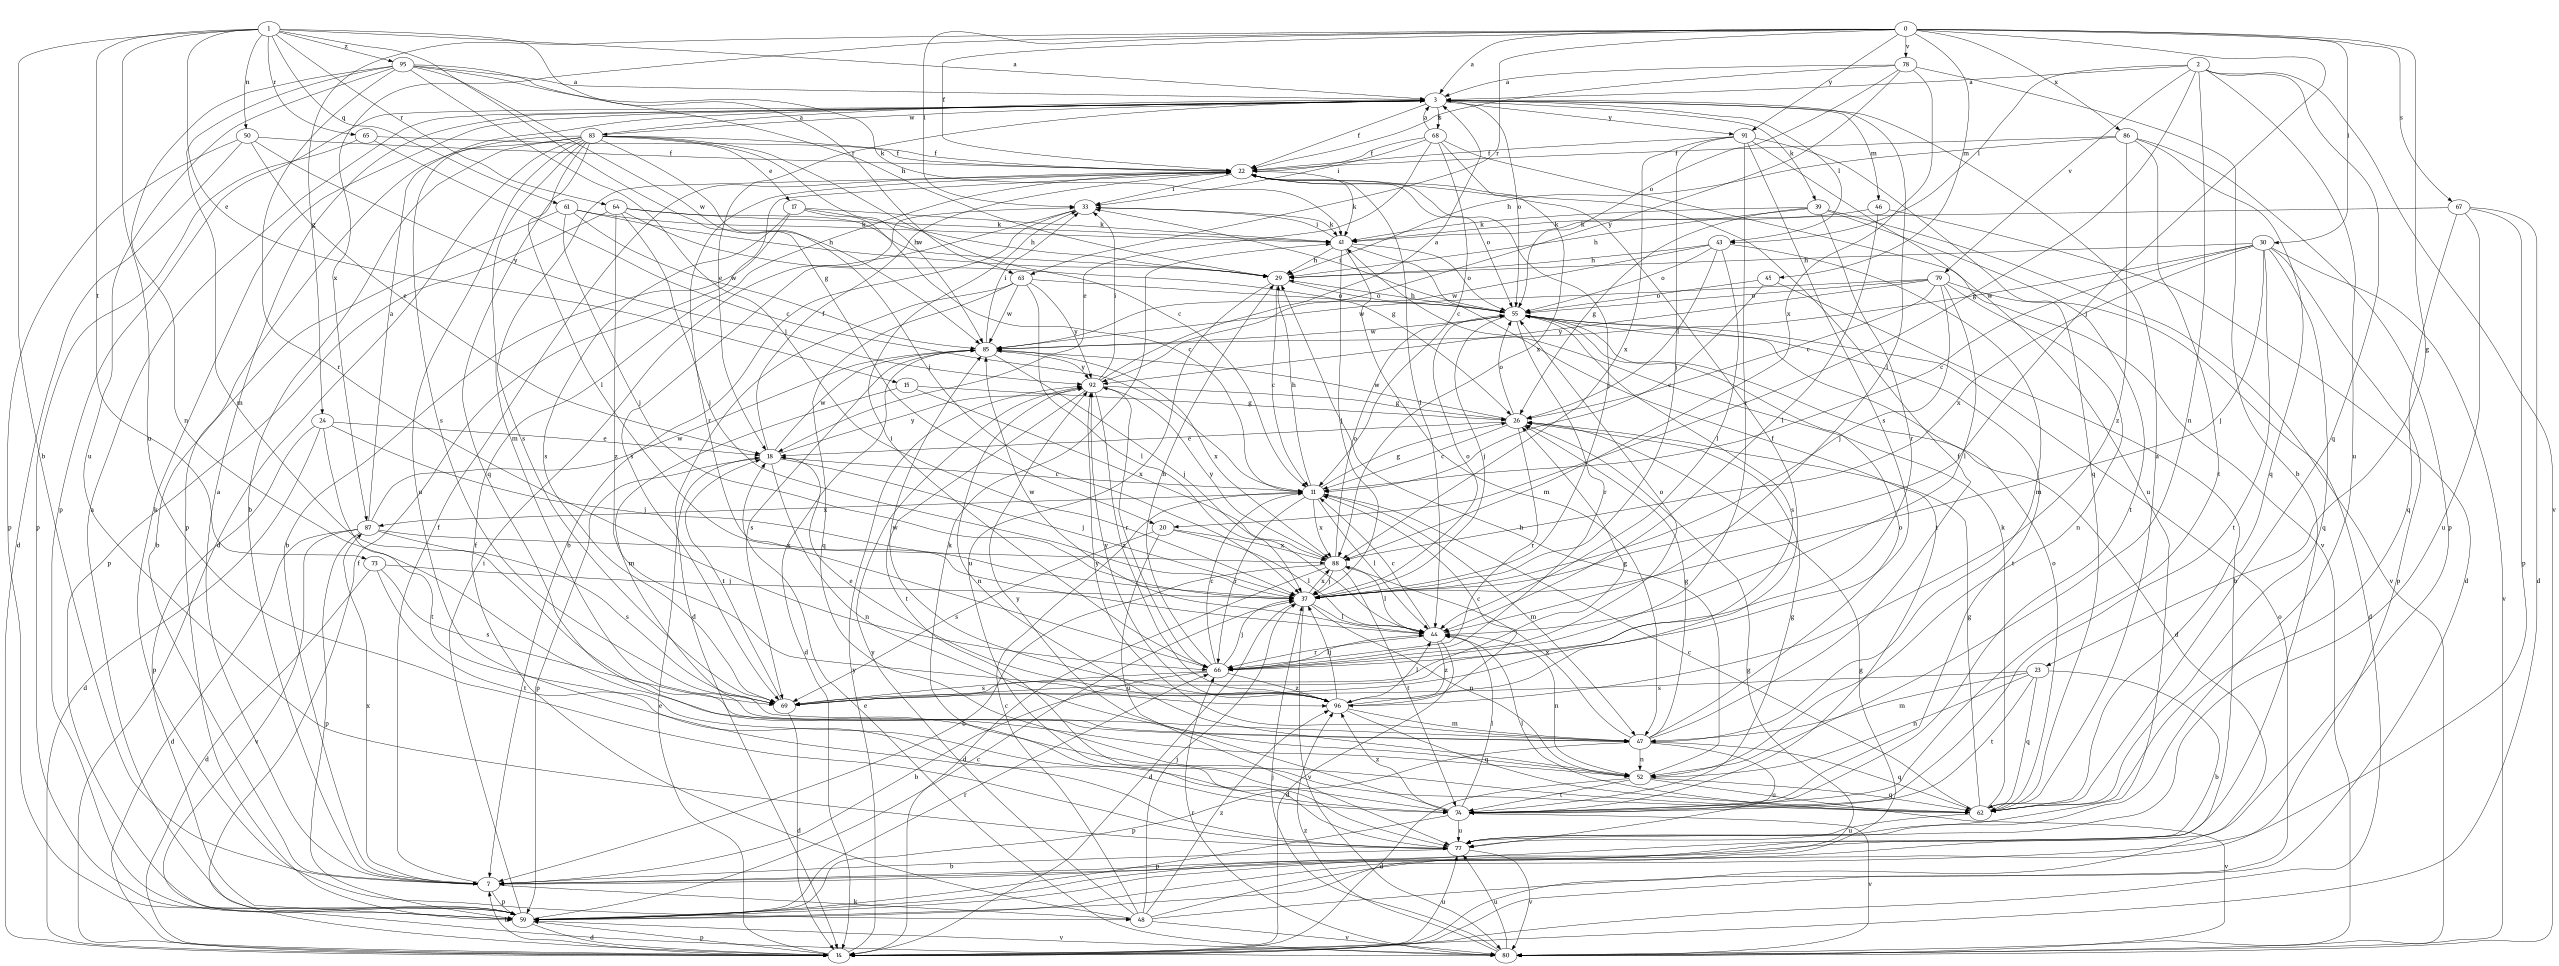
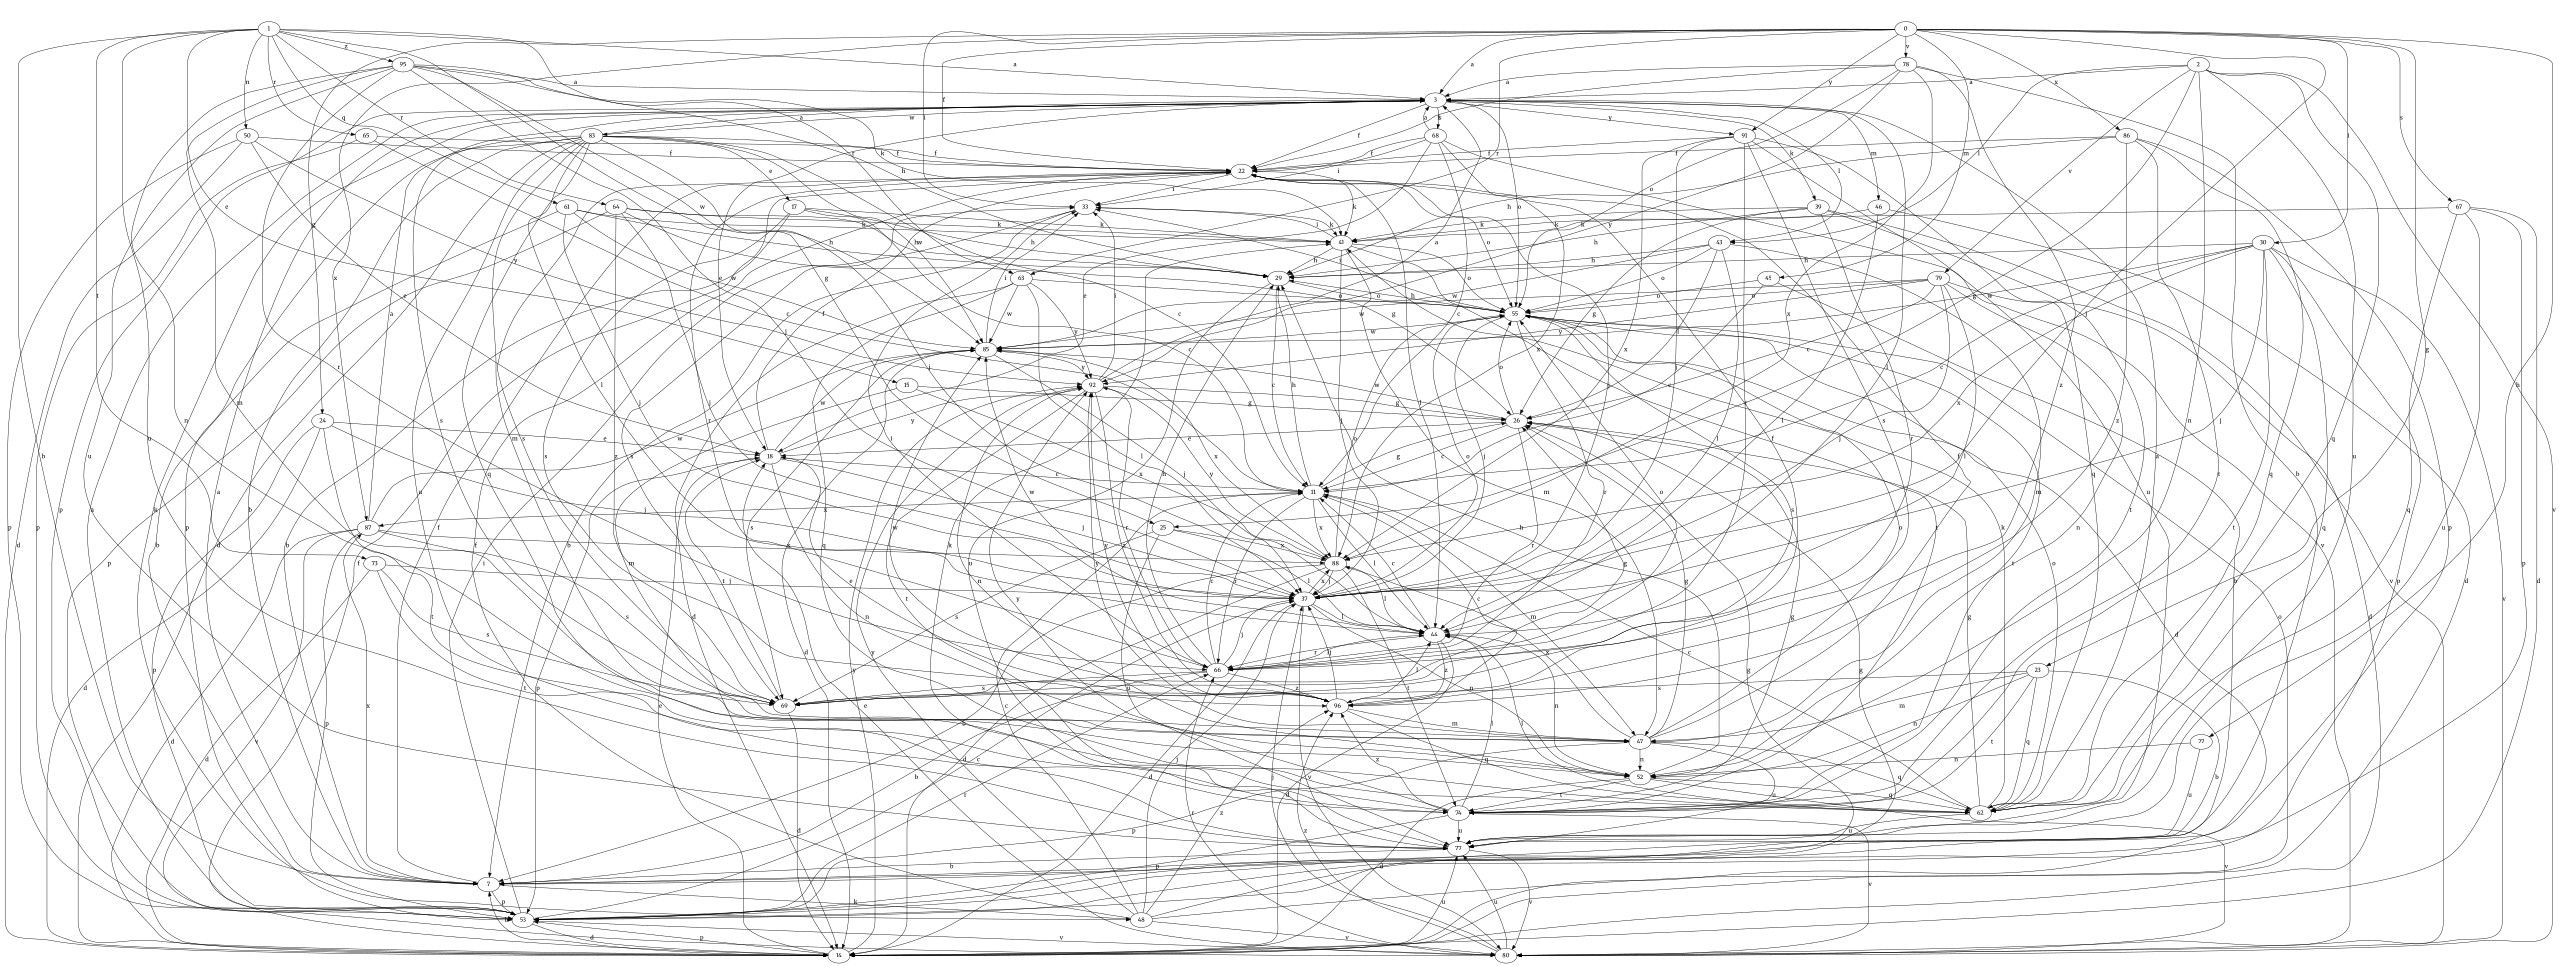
(1163, 528) -> (1163, 528)
none -> (1940, 561)
none -> (2201, 742)
(523, 920) -> (523, 920)
